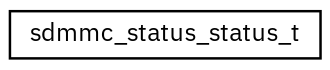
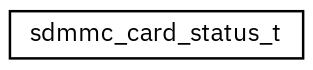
(165, 35) -> (157, 35)
